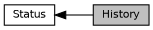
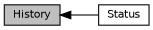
(79, 15) -> (85, 15)
